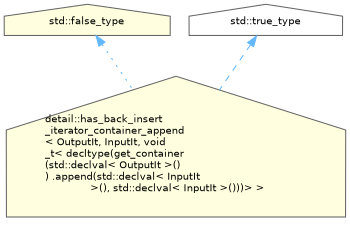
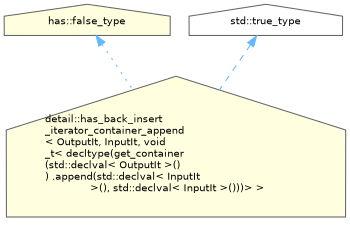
(87, 22) -> (87, 22)
